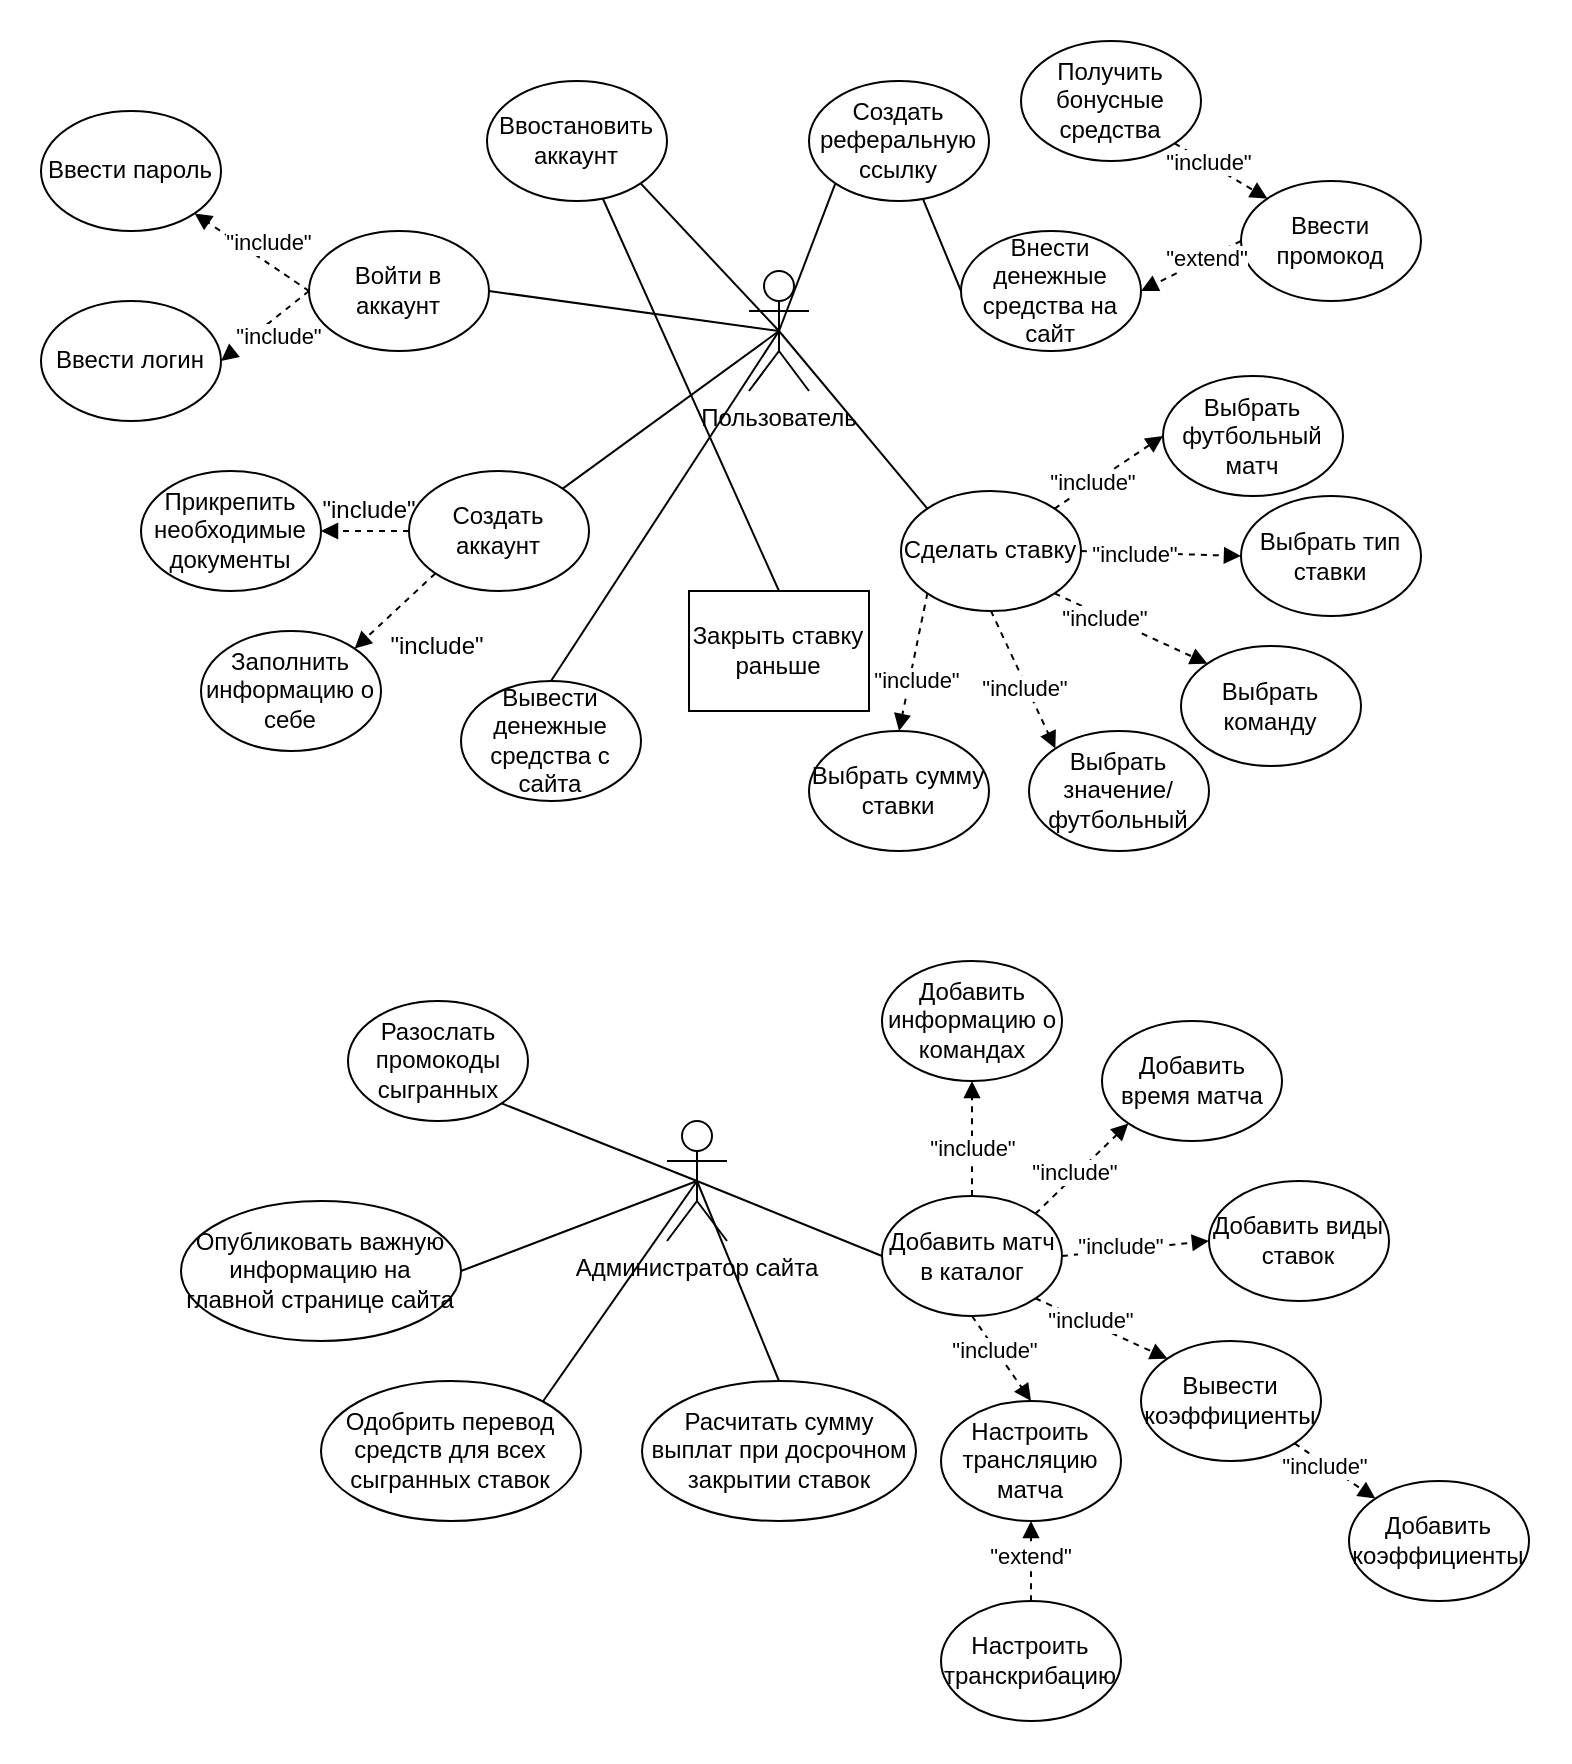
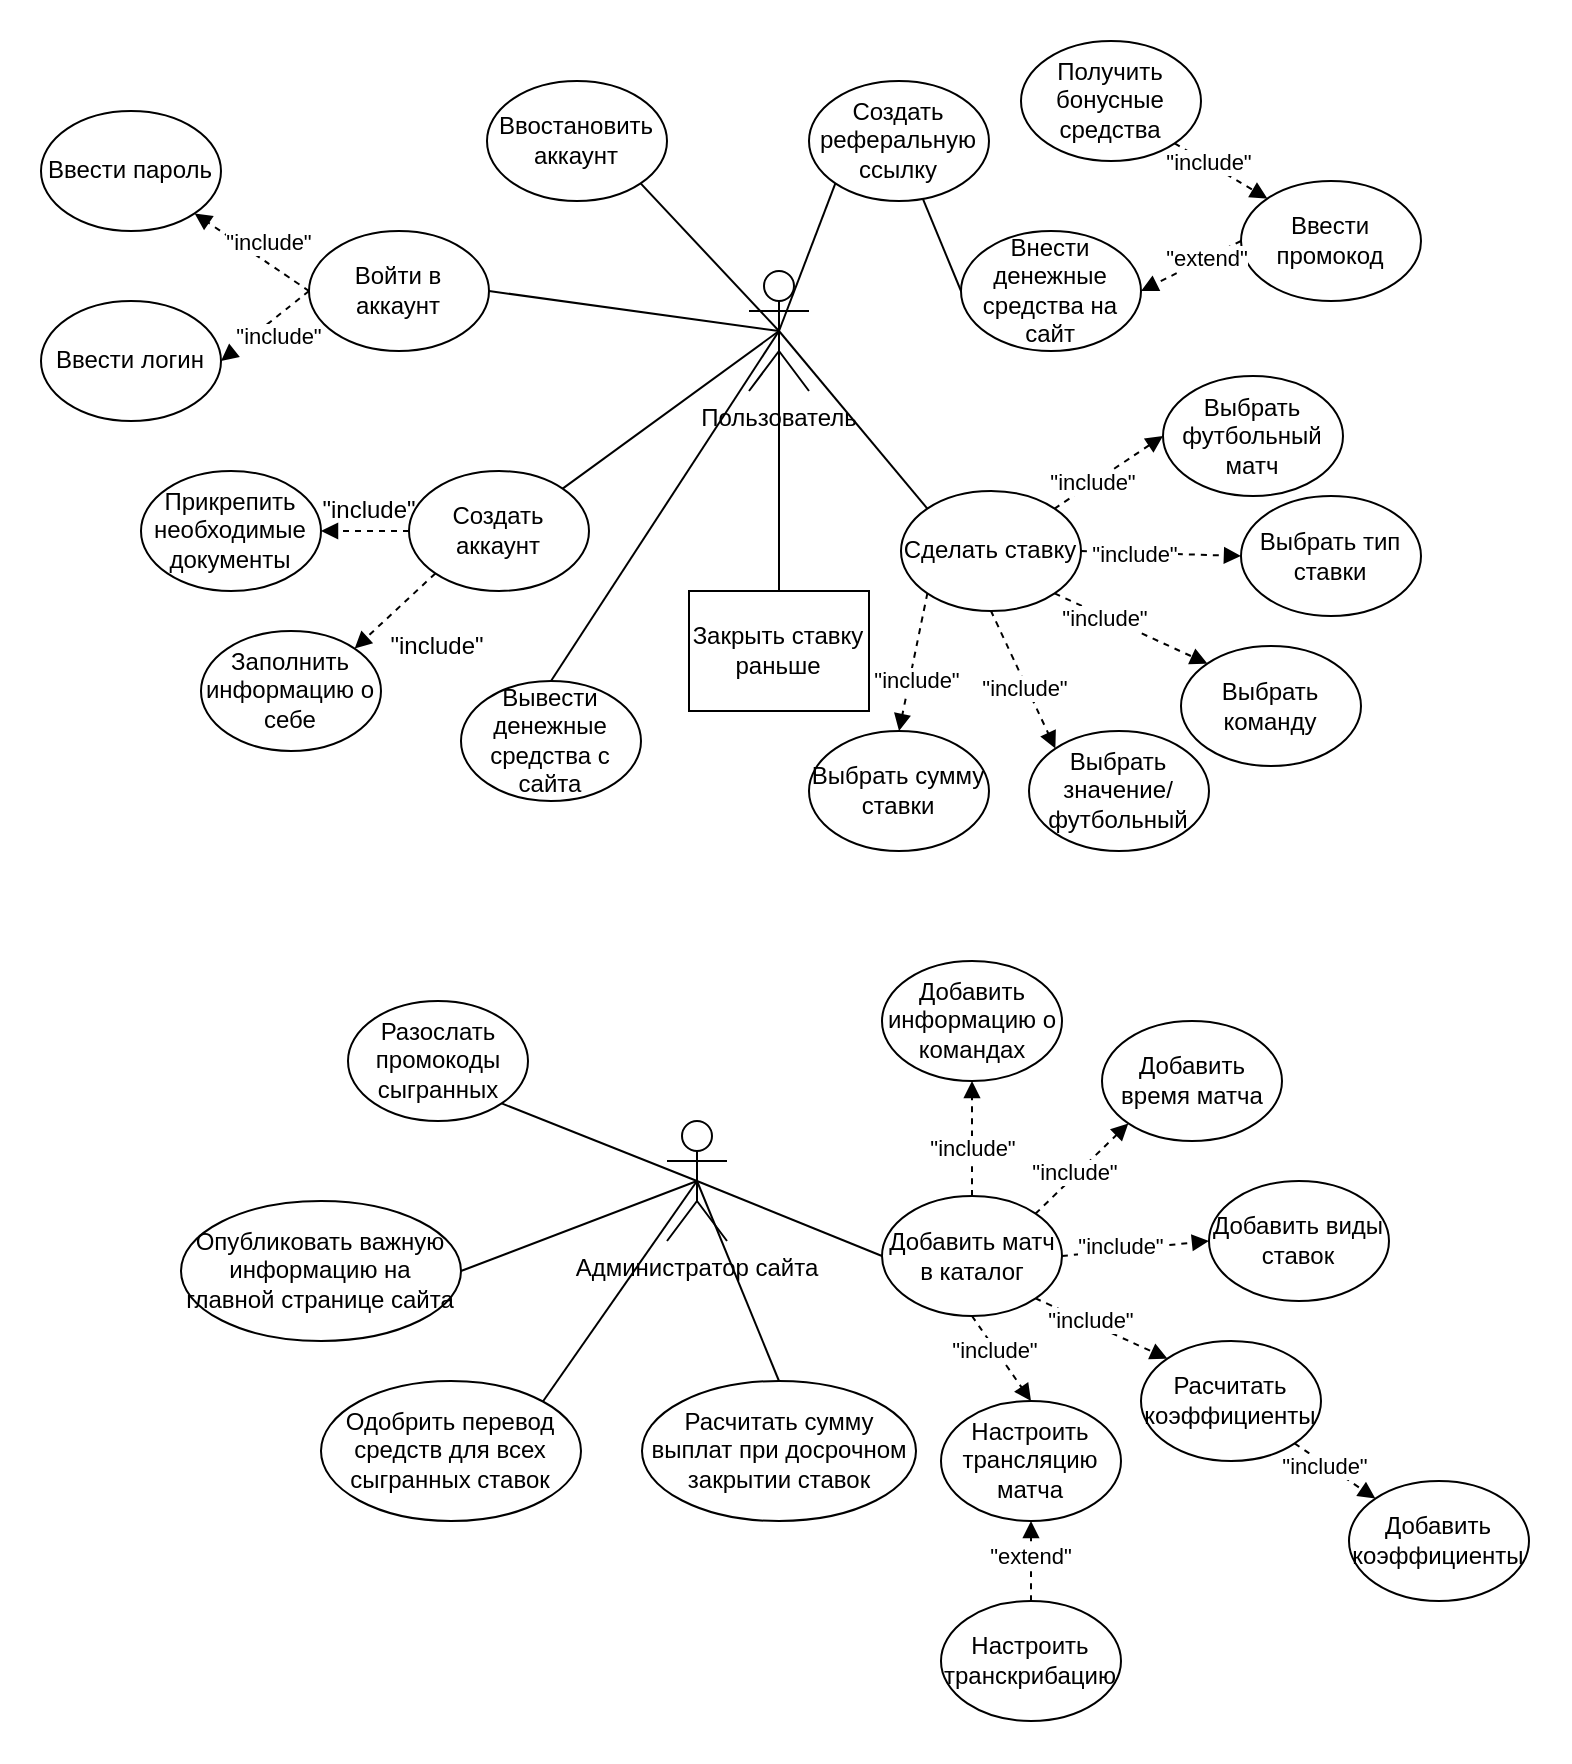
(656, 316) -> (779, 473)
(1231, 1401) -> (1231, 1401)
